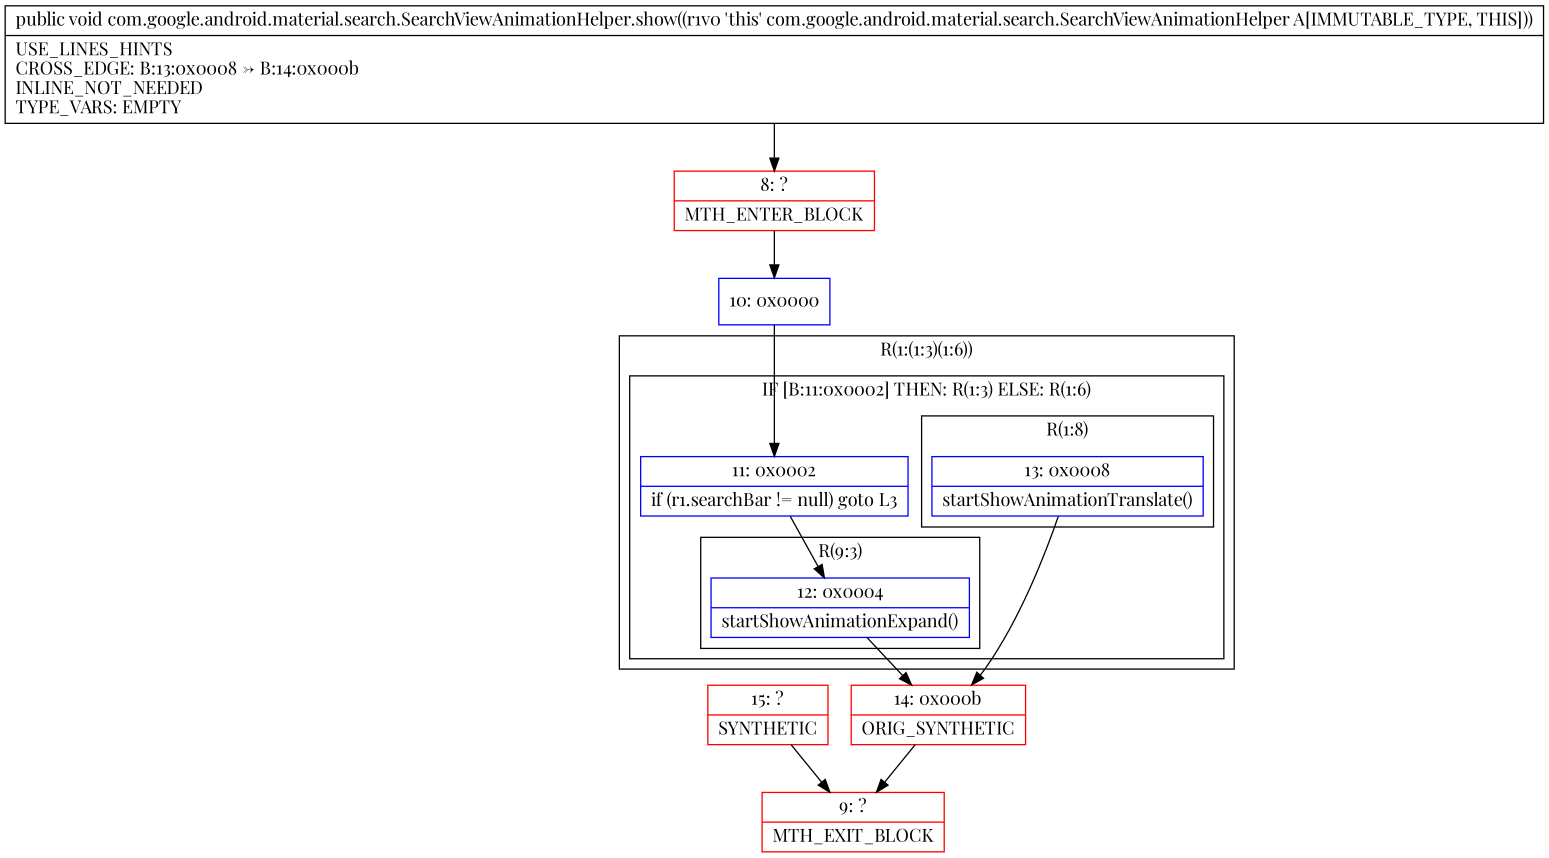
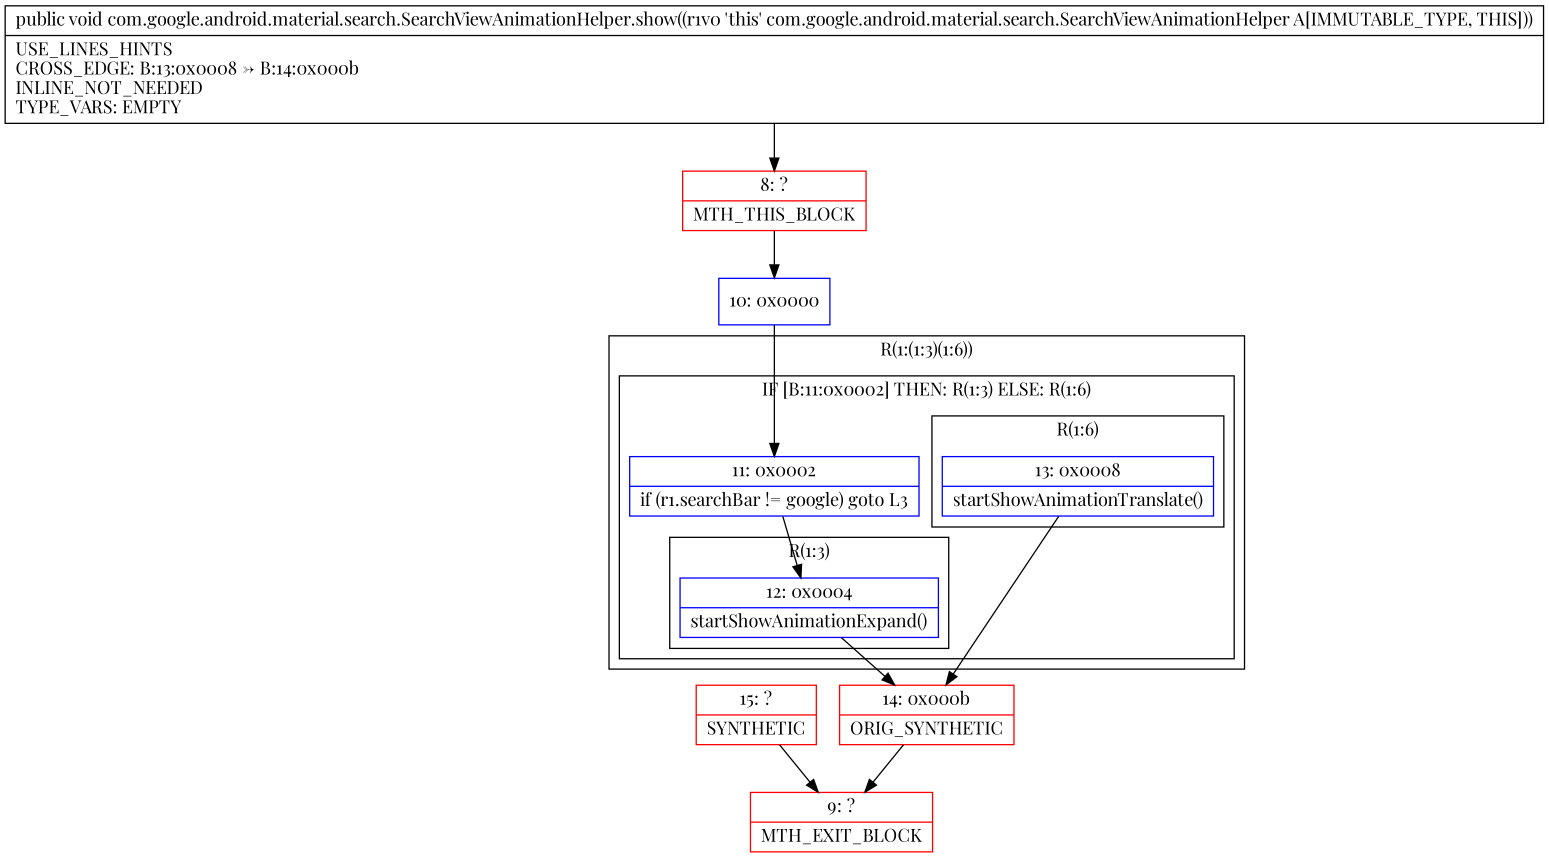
(774, 215) -> (774, 215)
(1068, 431) -> (1078, 431)
(774, 501) -> (774, 501)
(840, 552) -> (809, 552)
